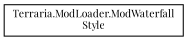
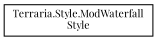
(94, 20) -> (79, 20)
